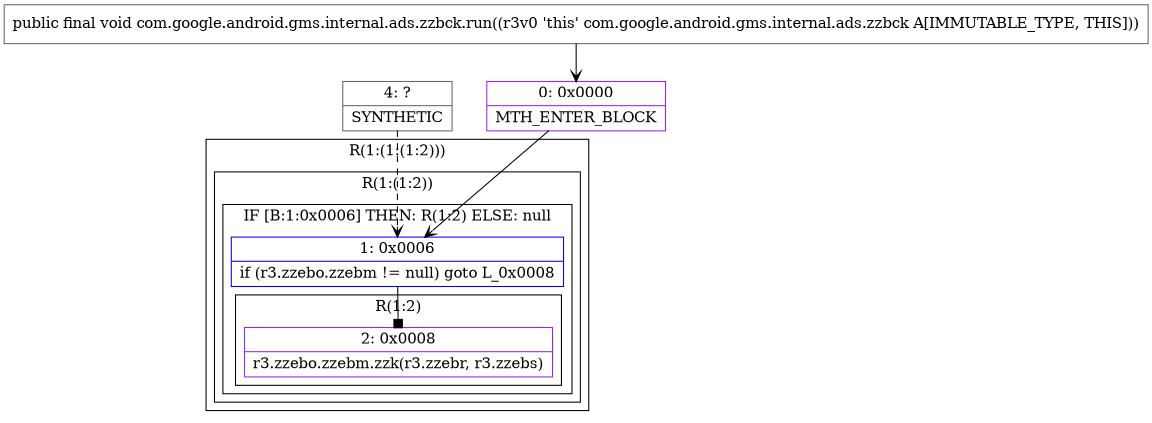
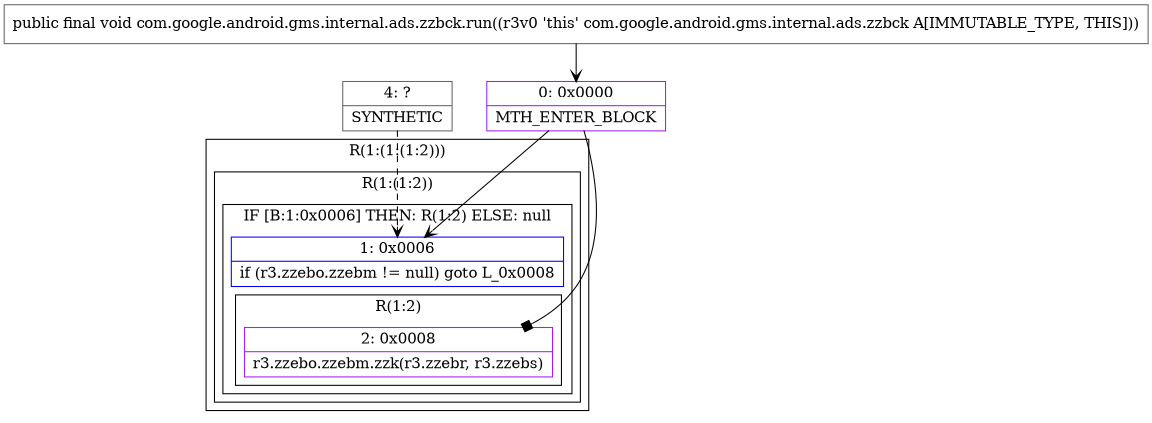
(398, 302) -> (596, 227)
